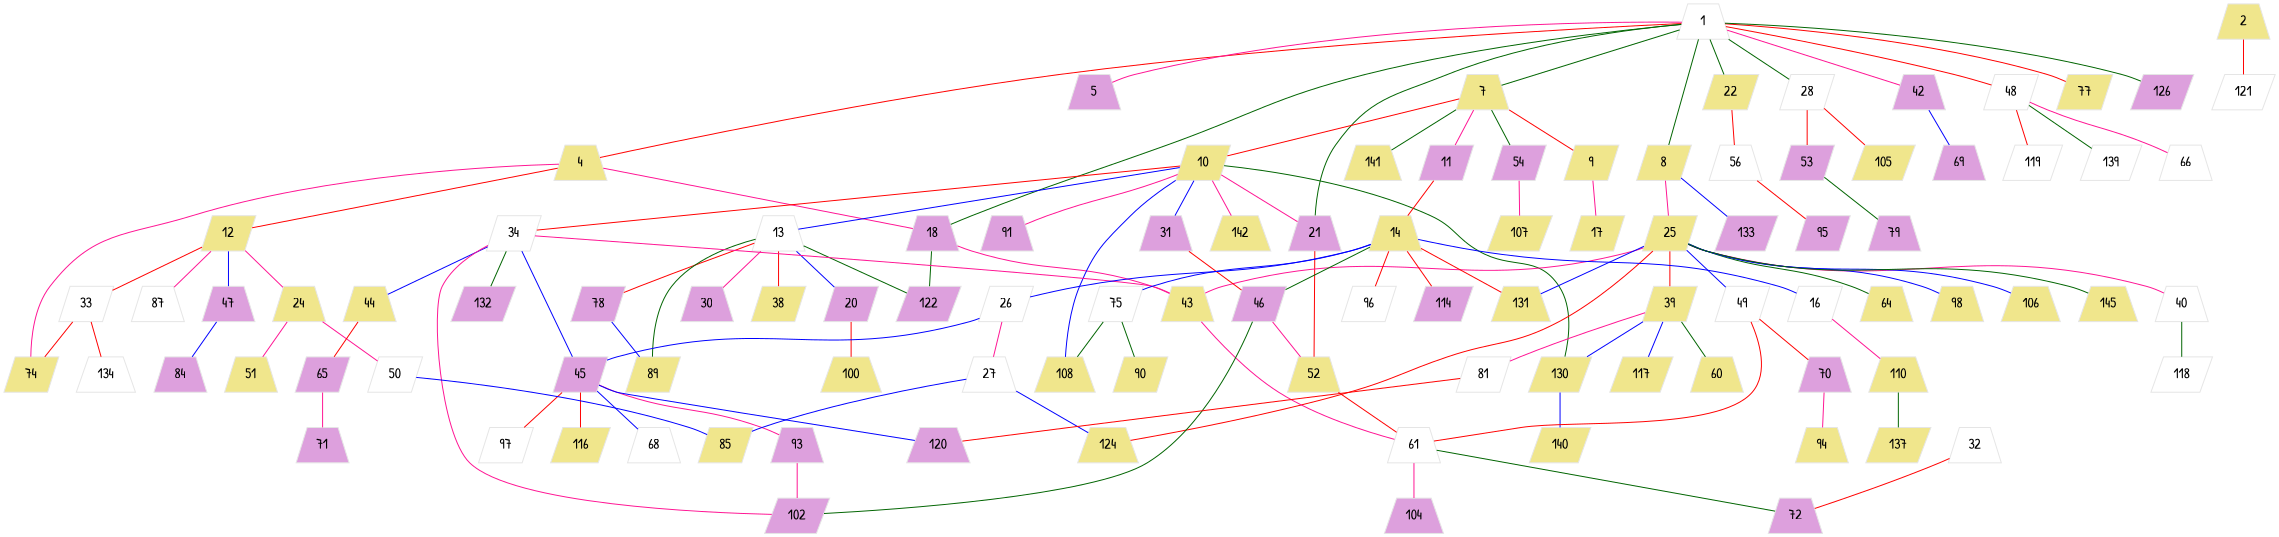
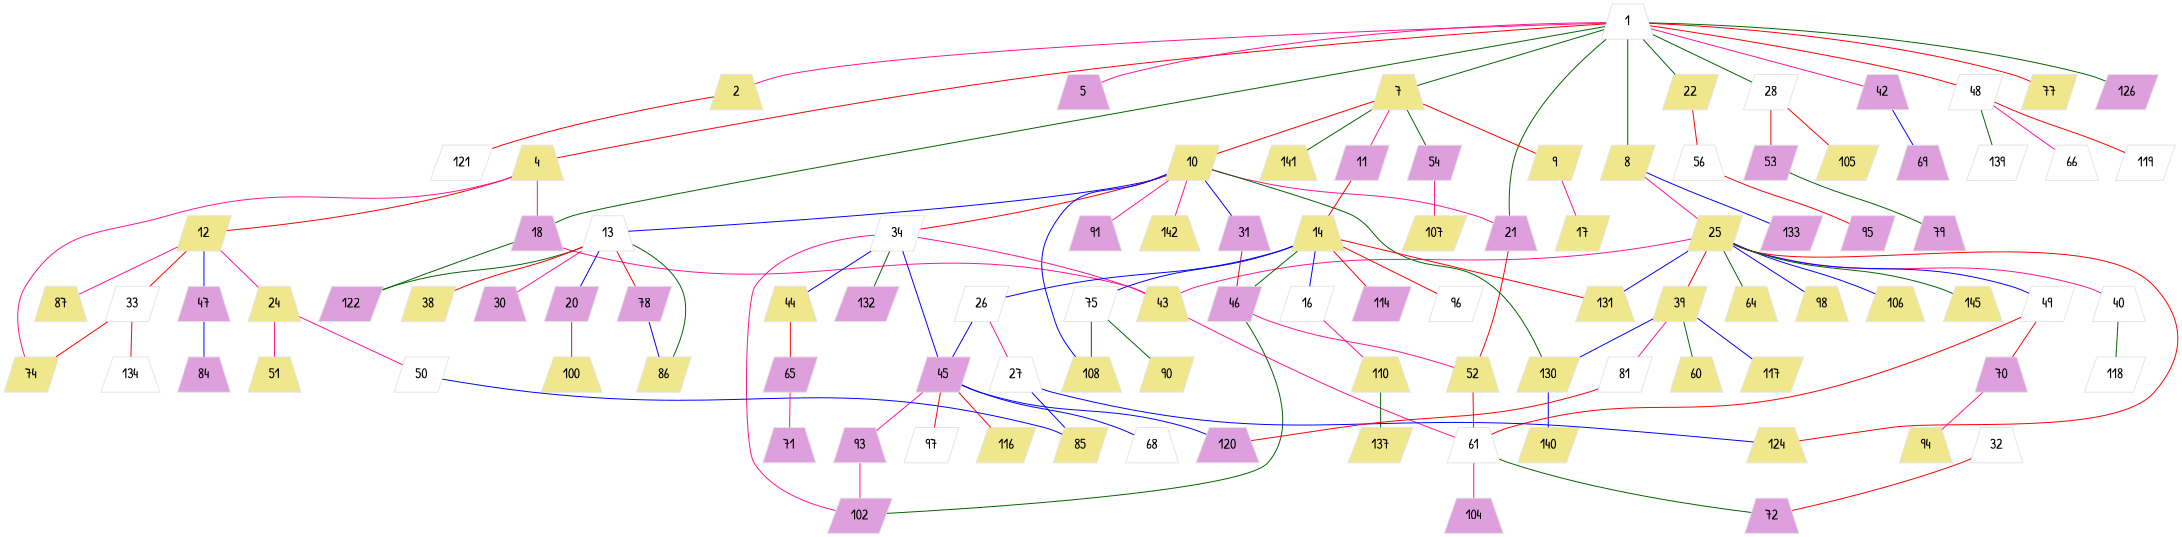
none -> (1179, 40)
(158, 304) -> (61, 304)
(653, 375) -> (664, 375)
